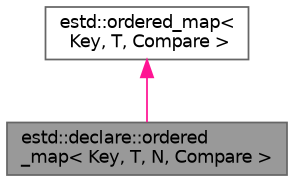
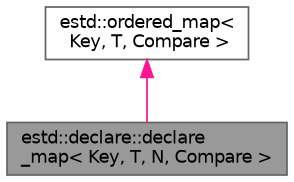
(147, 149) -> (147, 149)
